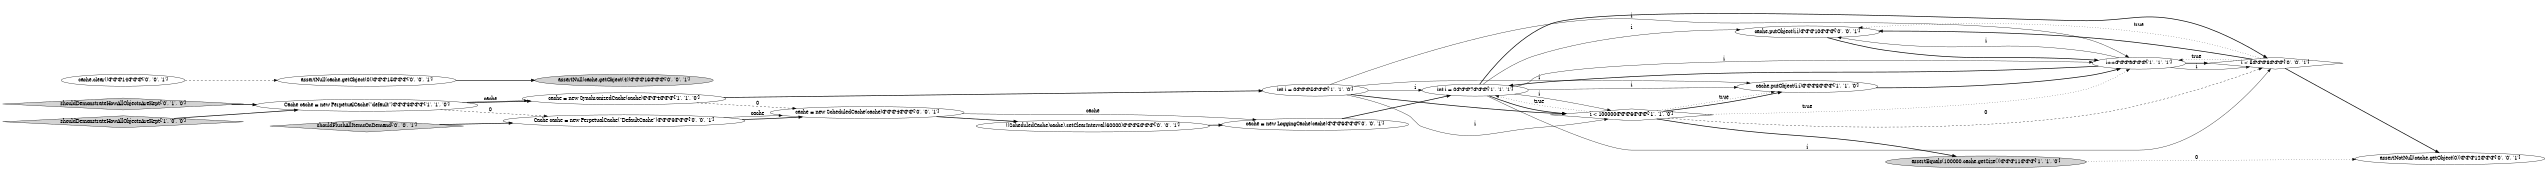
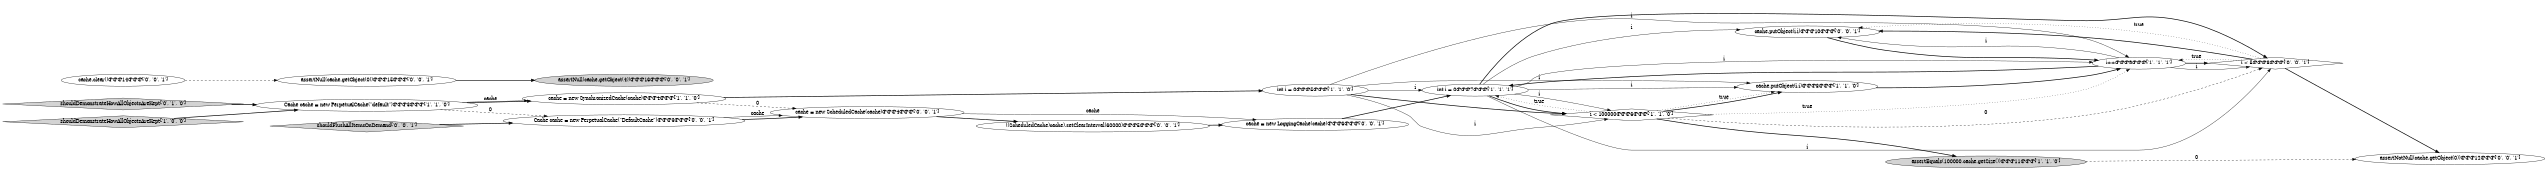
(2219, 160) -> (2219, 160)
